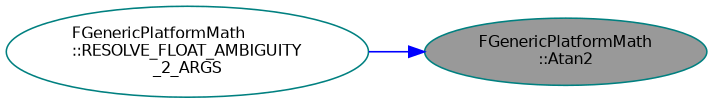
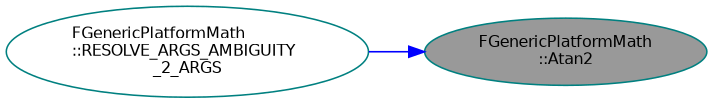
(187, 52) -> (187, 52)
